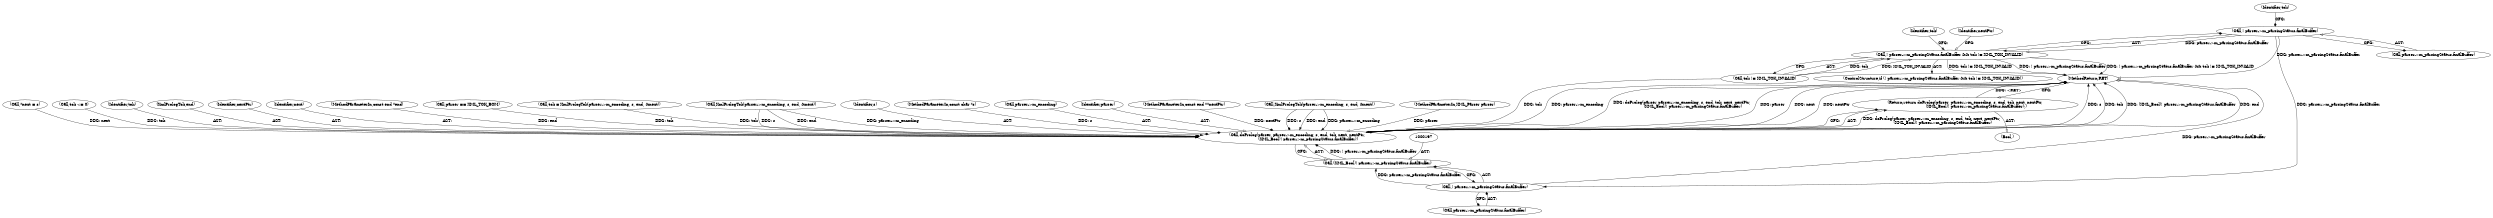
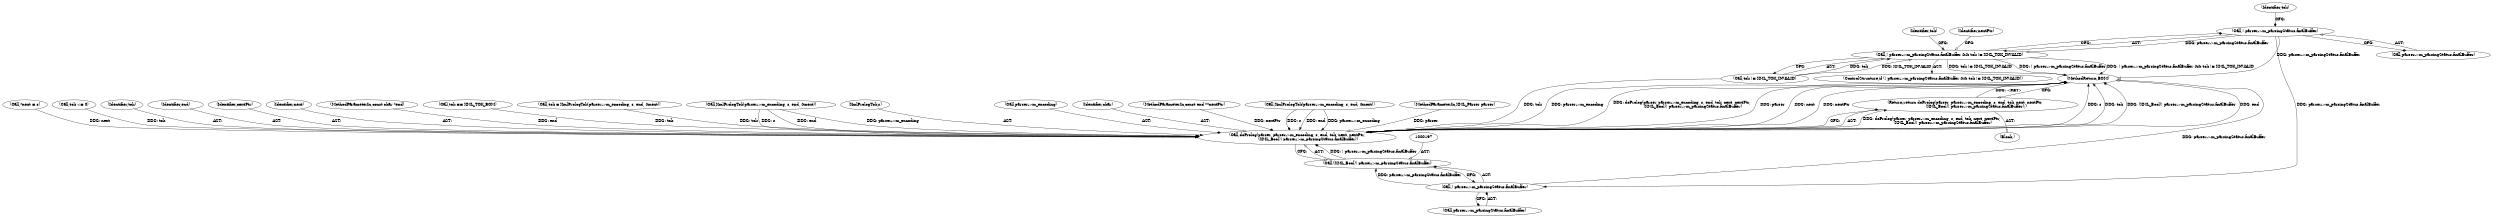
(2088, 79) -> (2088, 79)
(176, 105) -> (176, 105)
(367, 105) -> (367, 105)
(468, 105) -> (468, 105)
(865, 105) -> (865, 105)
(942, 105) -> none
(1098, 105) -> (1098, 105)
(2007, 137) -> (2007, 137)
